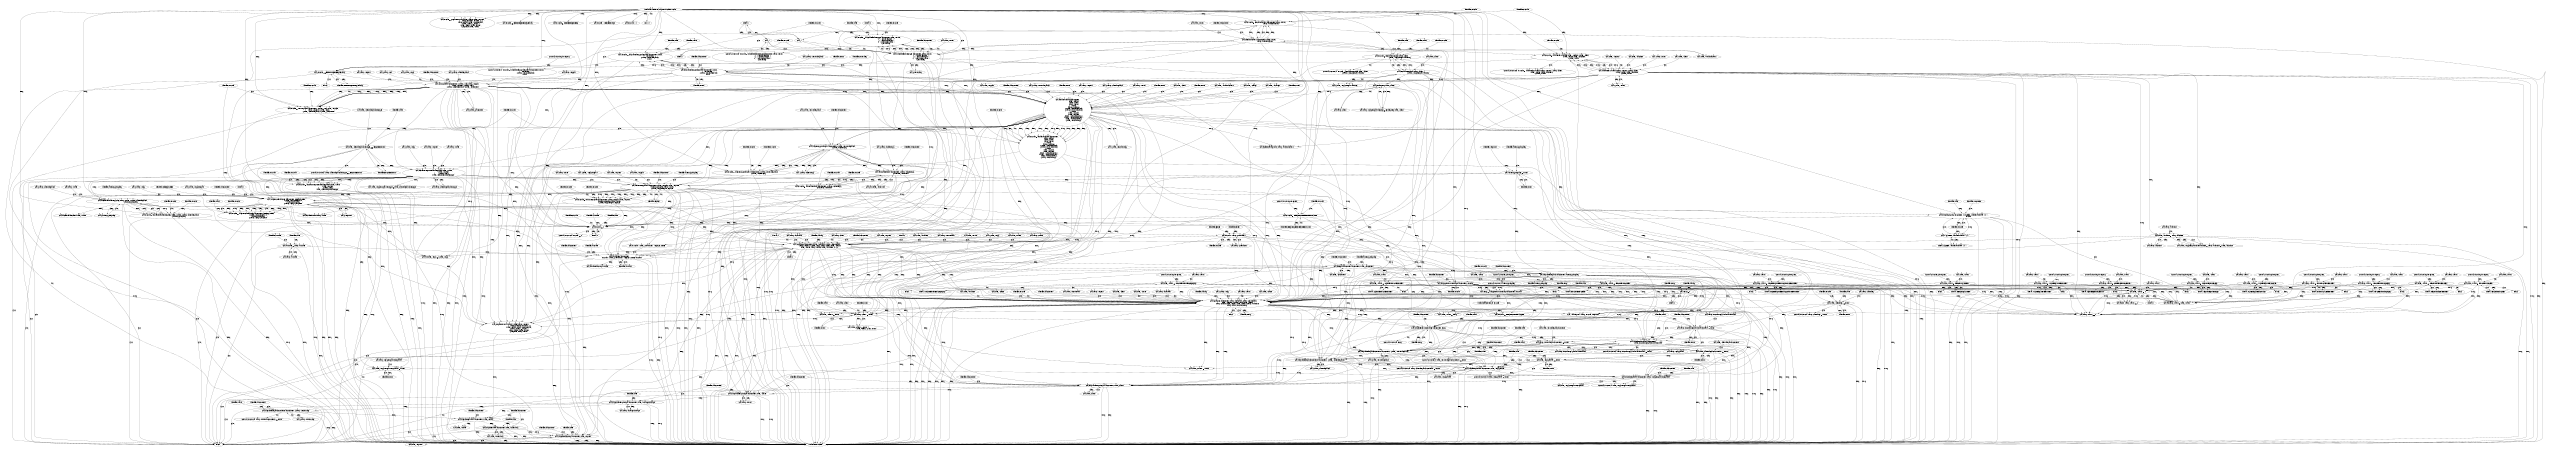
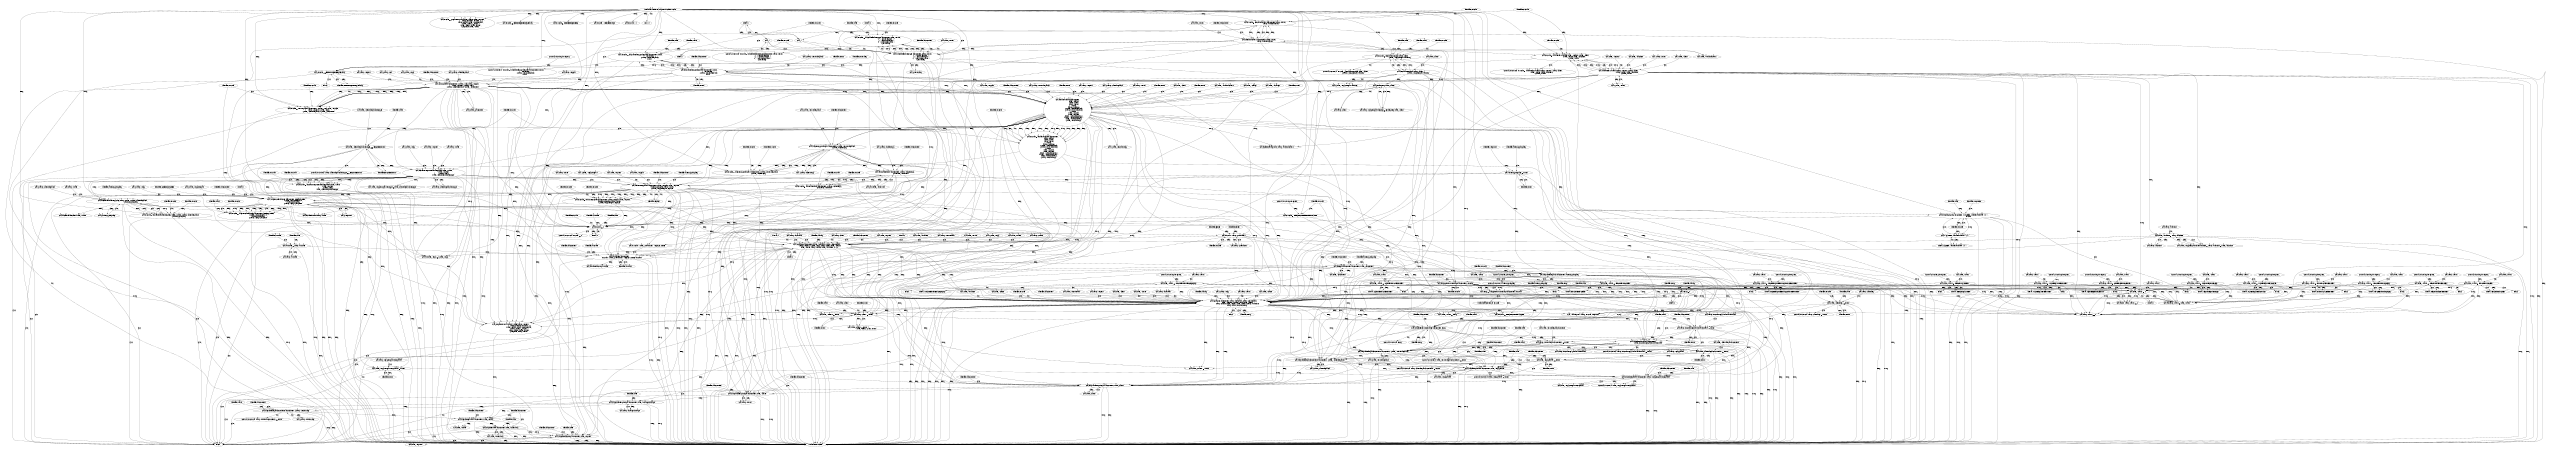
(165, 187) -> (165, 187)
(1296, 227) -> none
